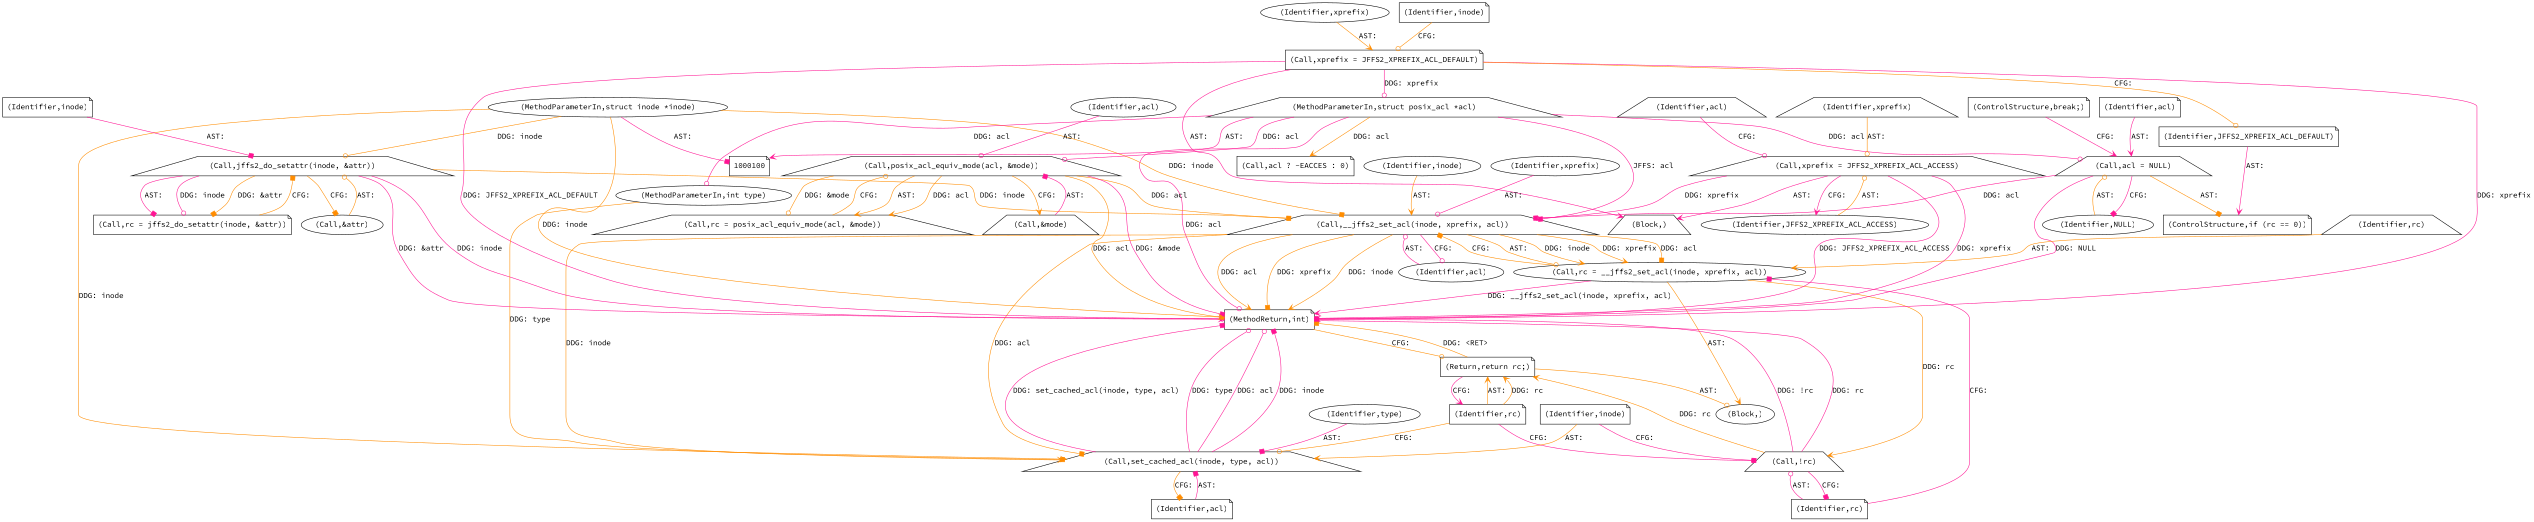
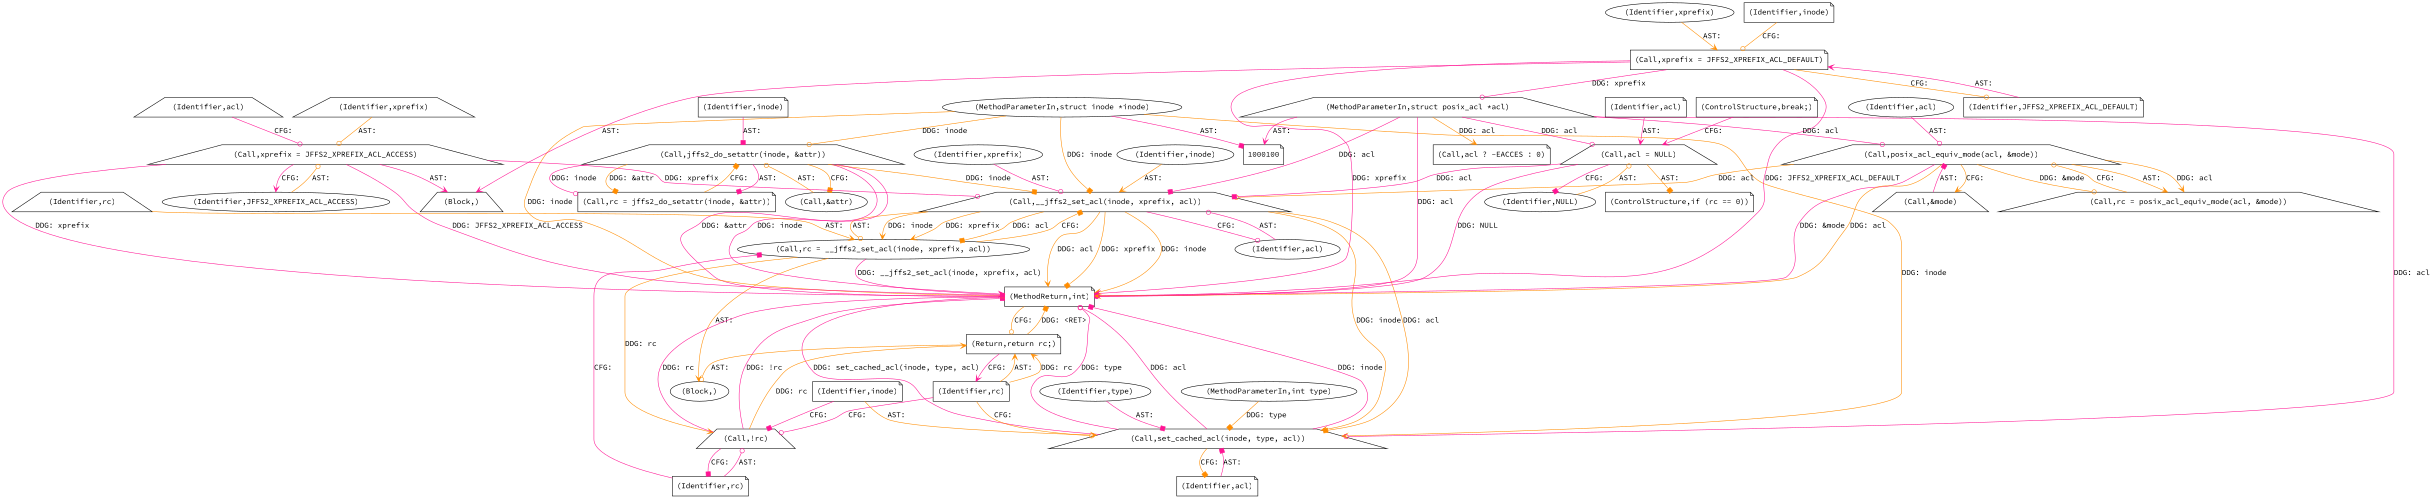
(949, 128) -> (2391, 393)
(1653, 166) -> (1357, 155)
(2243, 178) -> (1927, 78)
